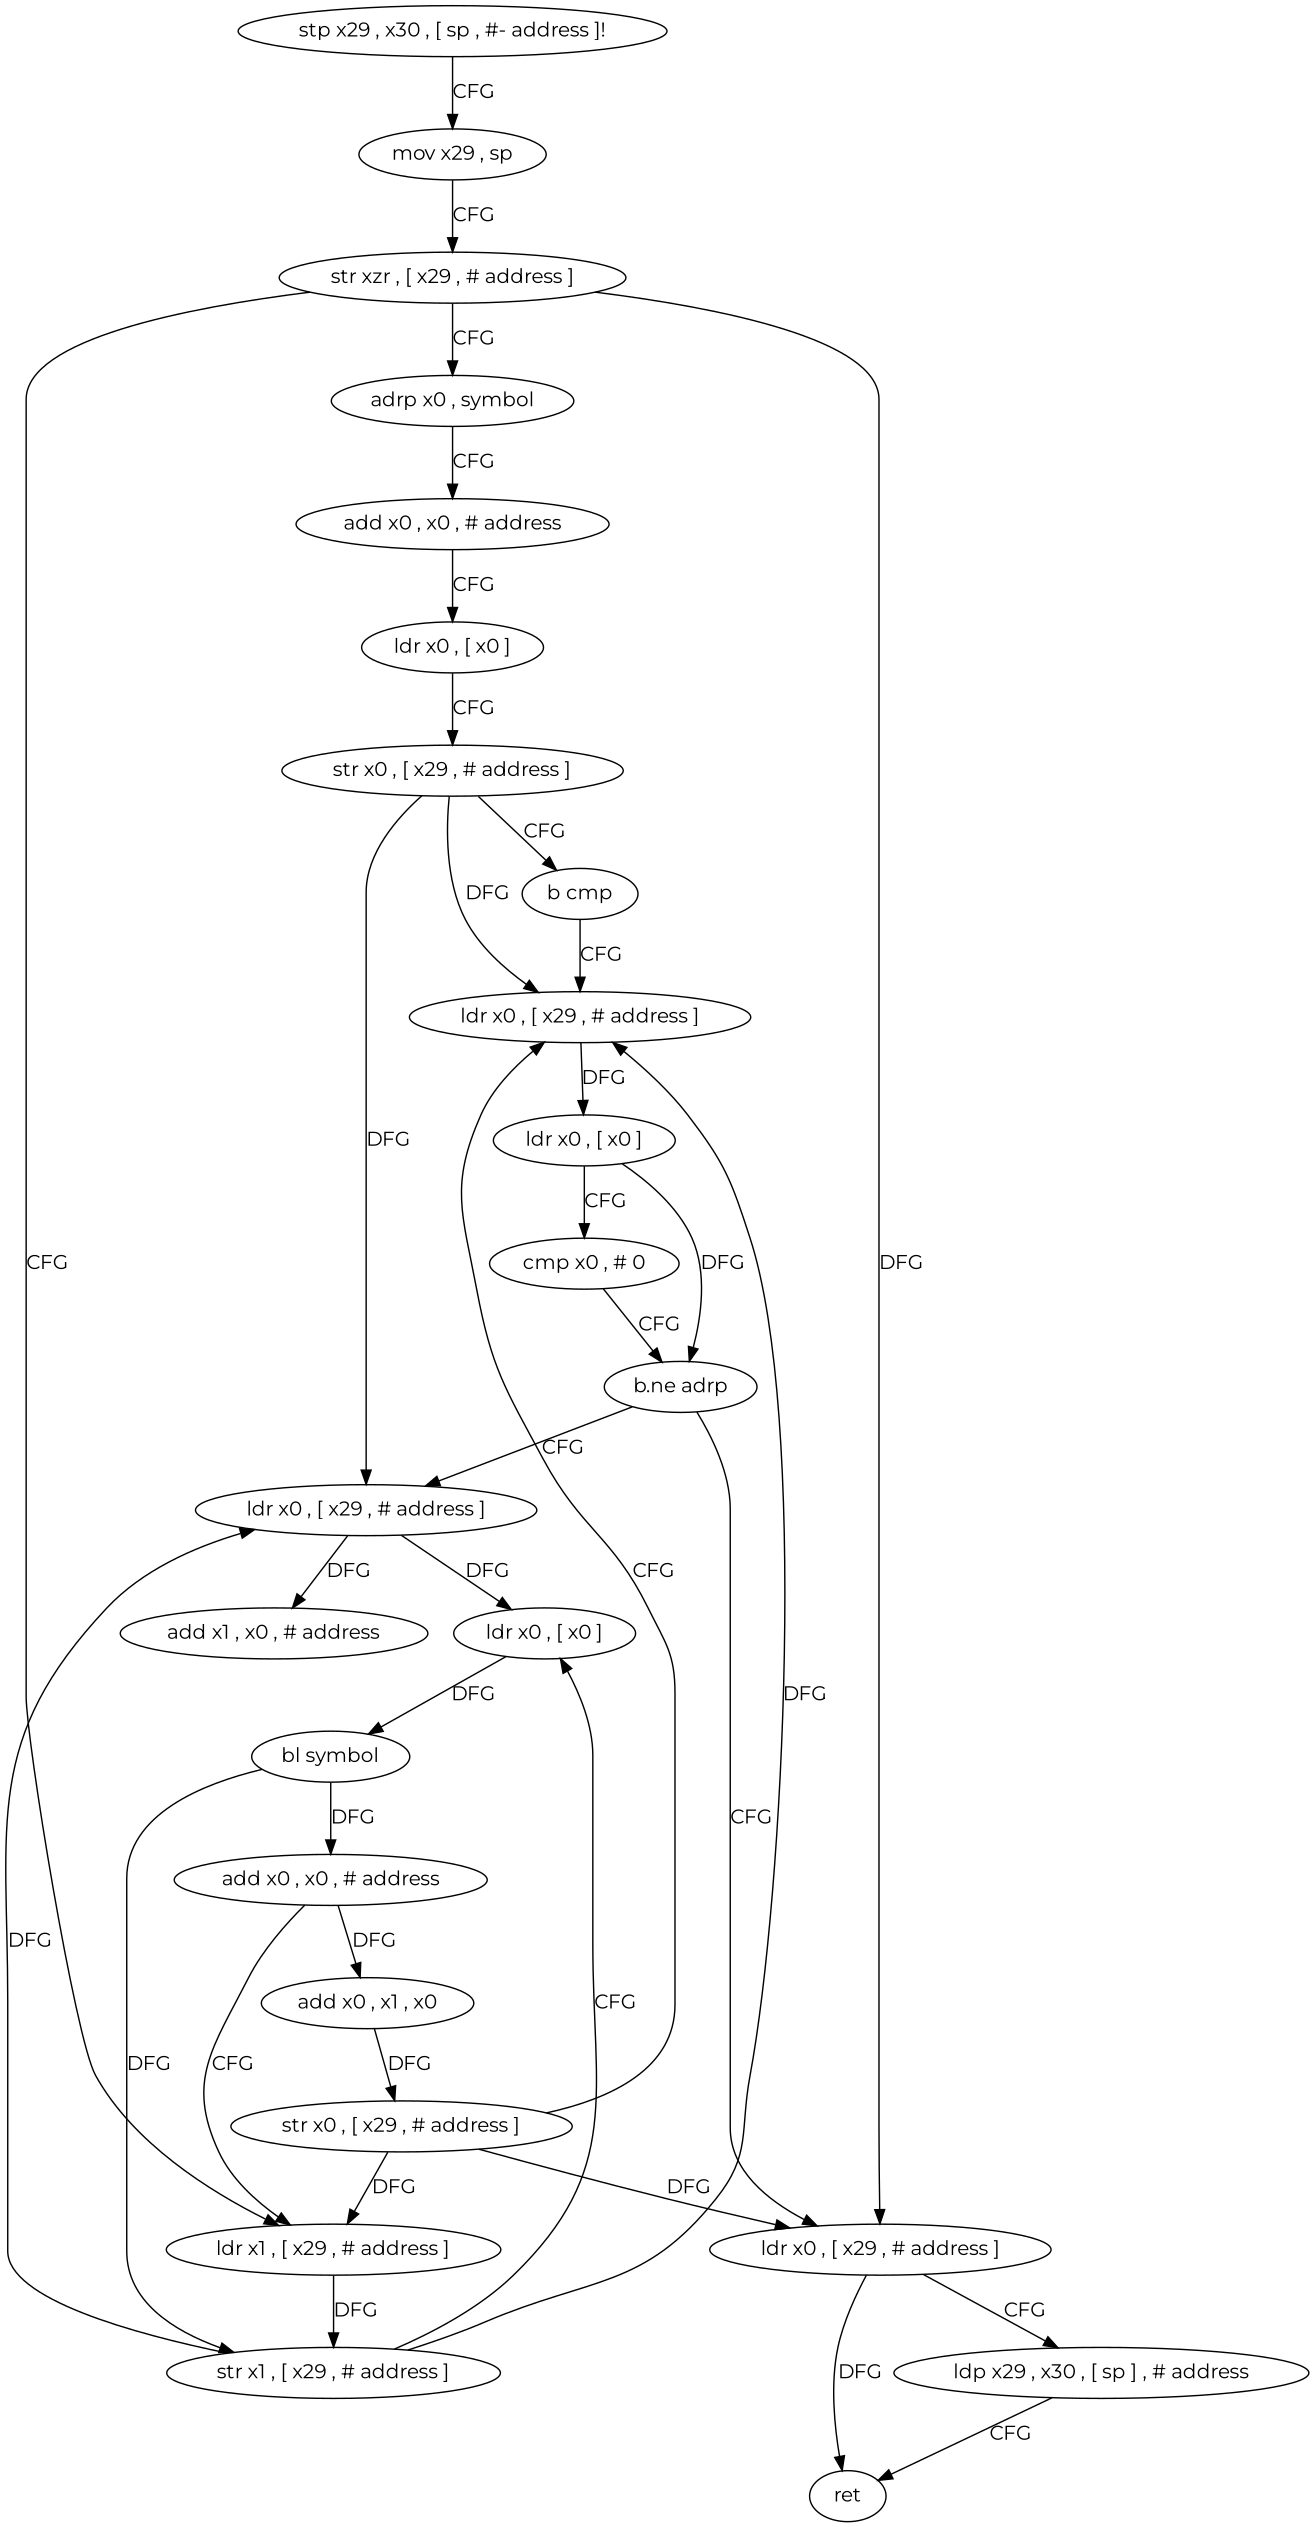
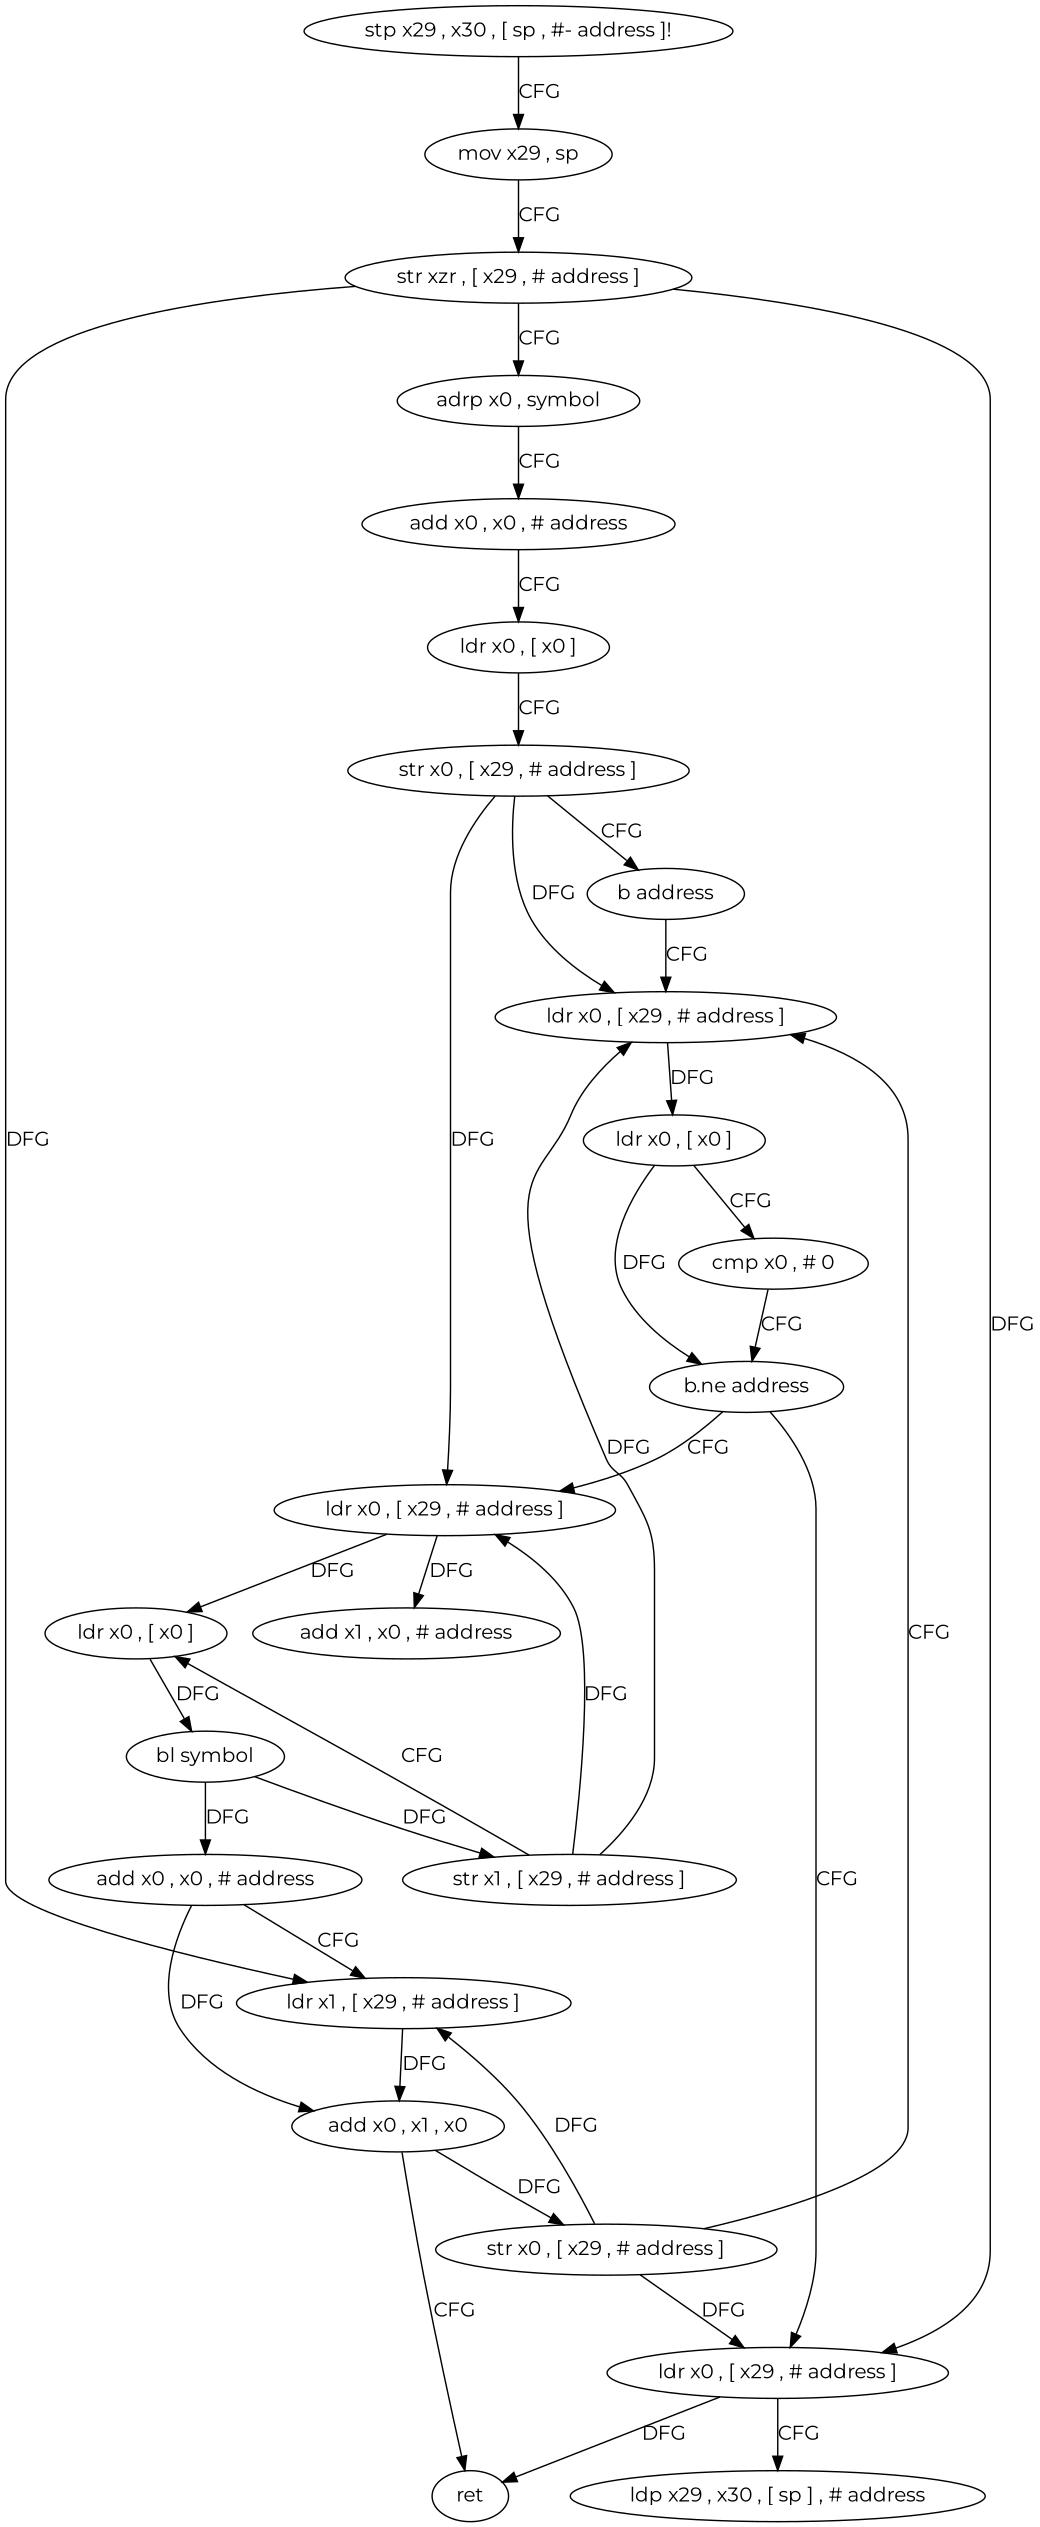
(580, 894) -> (666, 894)
(47, 1264) -> (28, 1140)
(681, 1387) -> (747, 1387)
(334, 2304) -> (401, 2058)
(971, 2436) -> (429, 2305)
